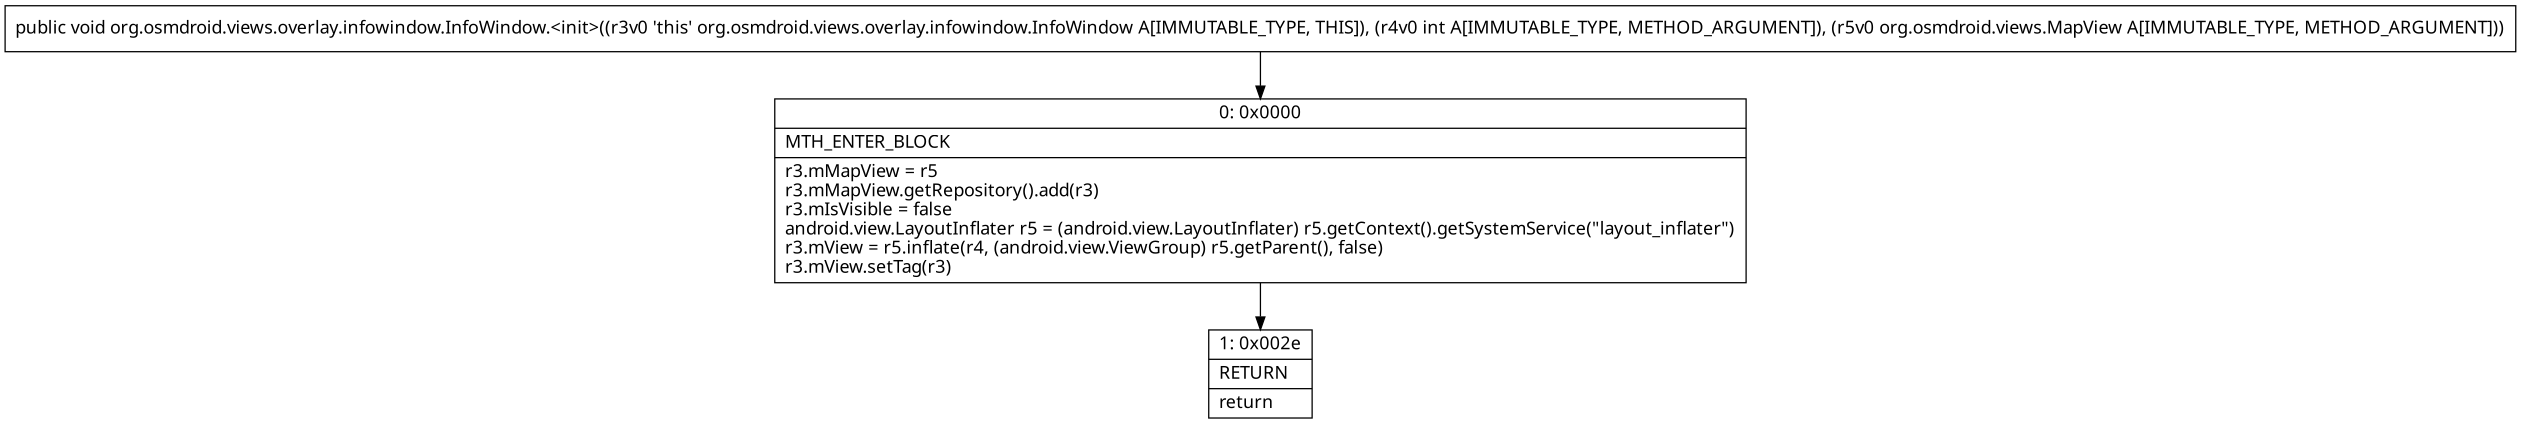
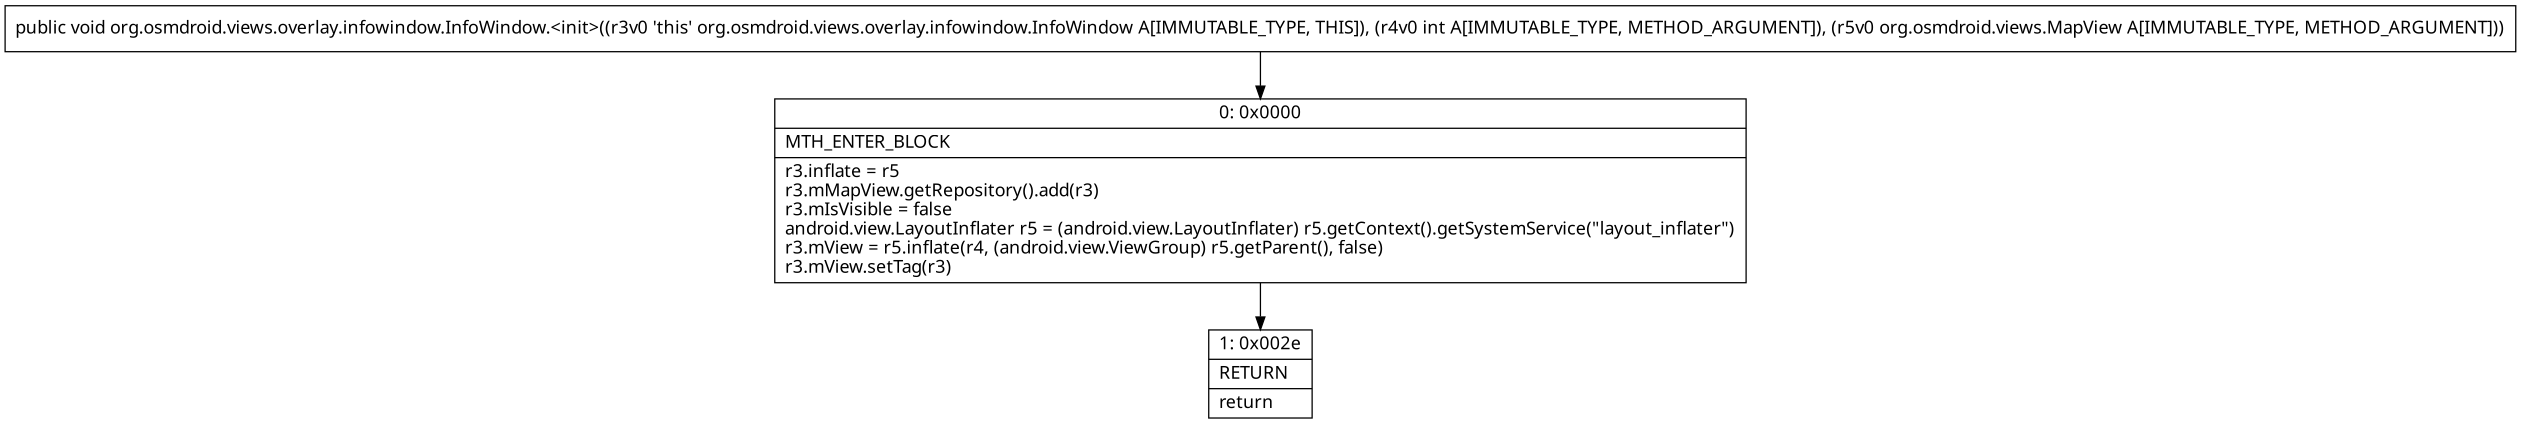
(862, 172) -> (843, 172)
